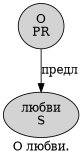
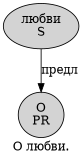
(41, 66) -> (41, 66)
